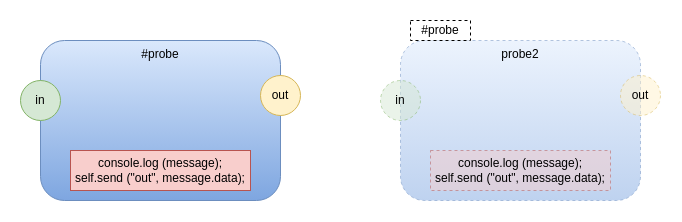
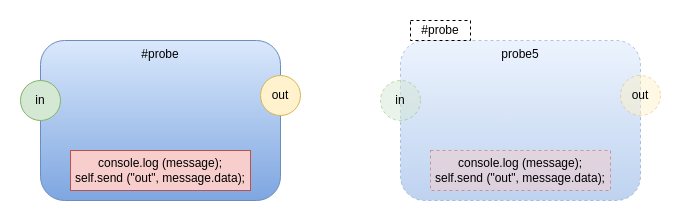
(521, 55) -> (521, 55)
